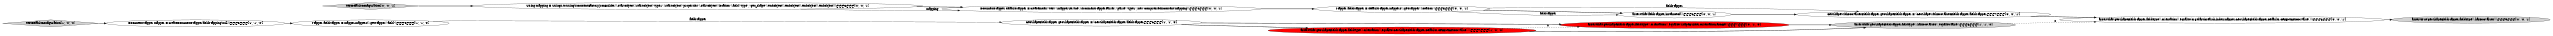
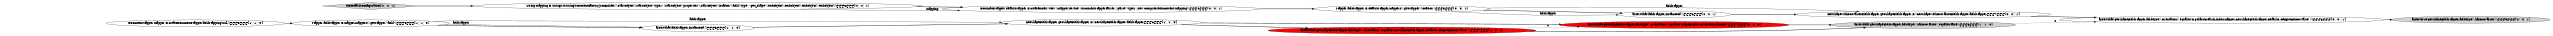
(51, 23) -> none
none -> (698, 28)
